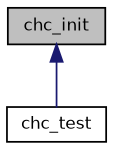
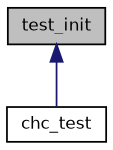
(57, 26) -> (57, 26)
